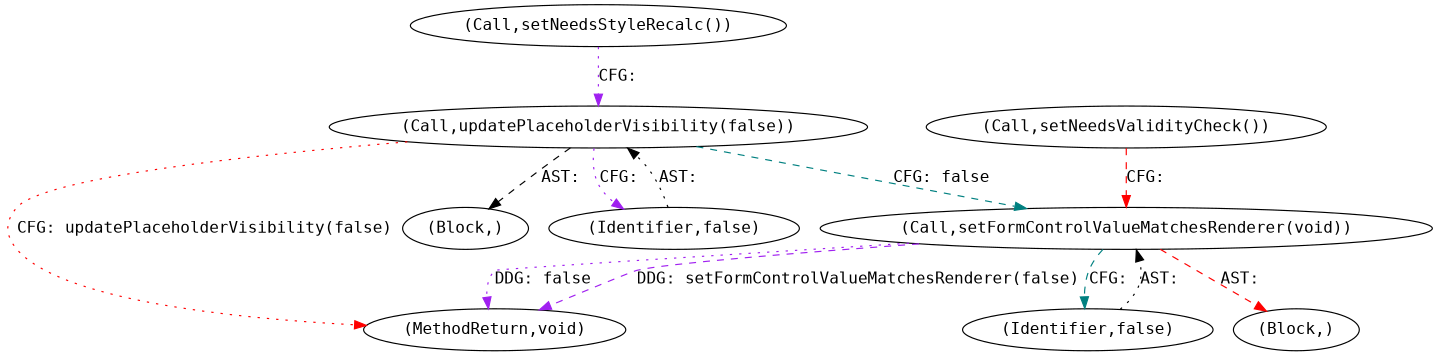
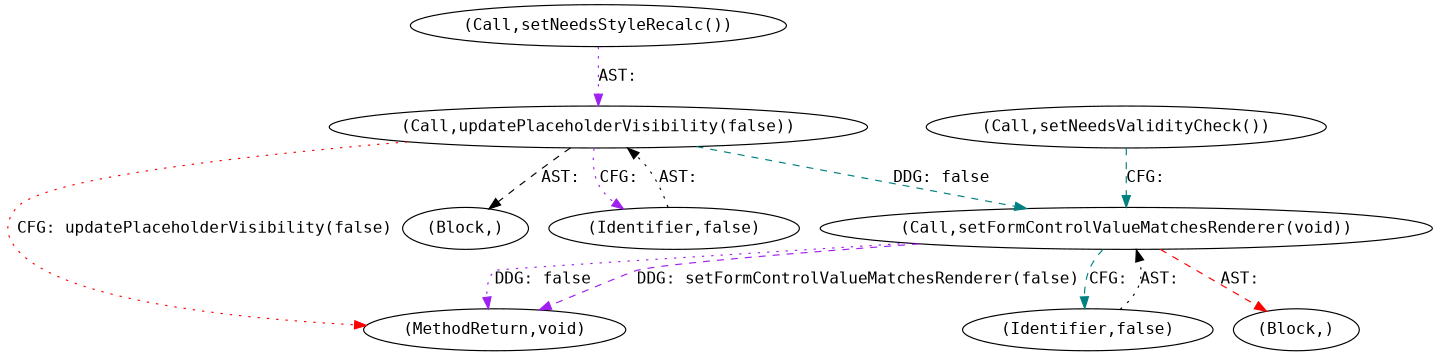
(623, 76) -> (623, 76)
(1126, 172) -> (1126, 172)
(942, 178) -> (942, 178)
